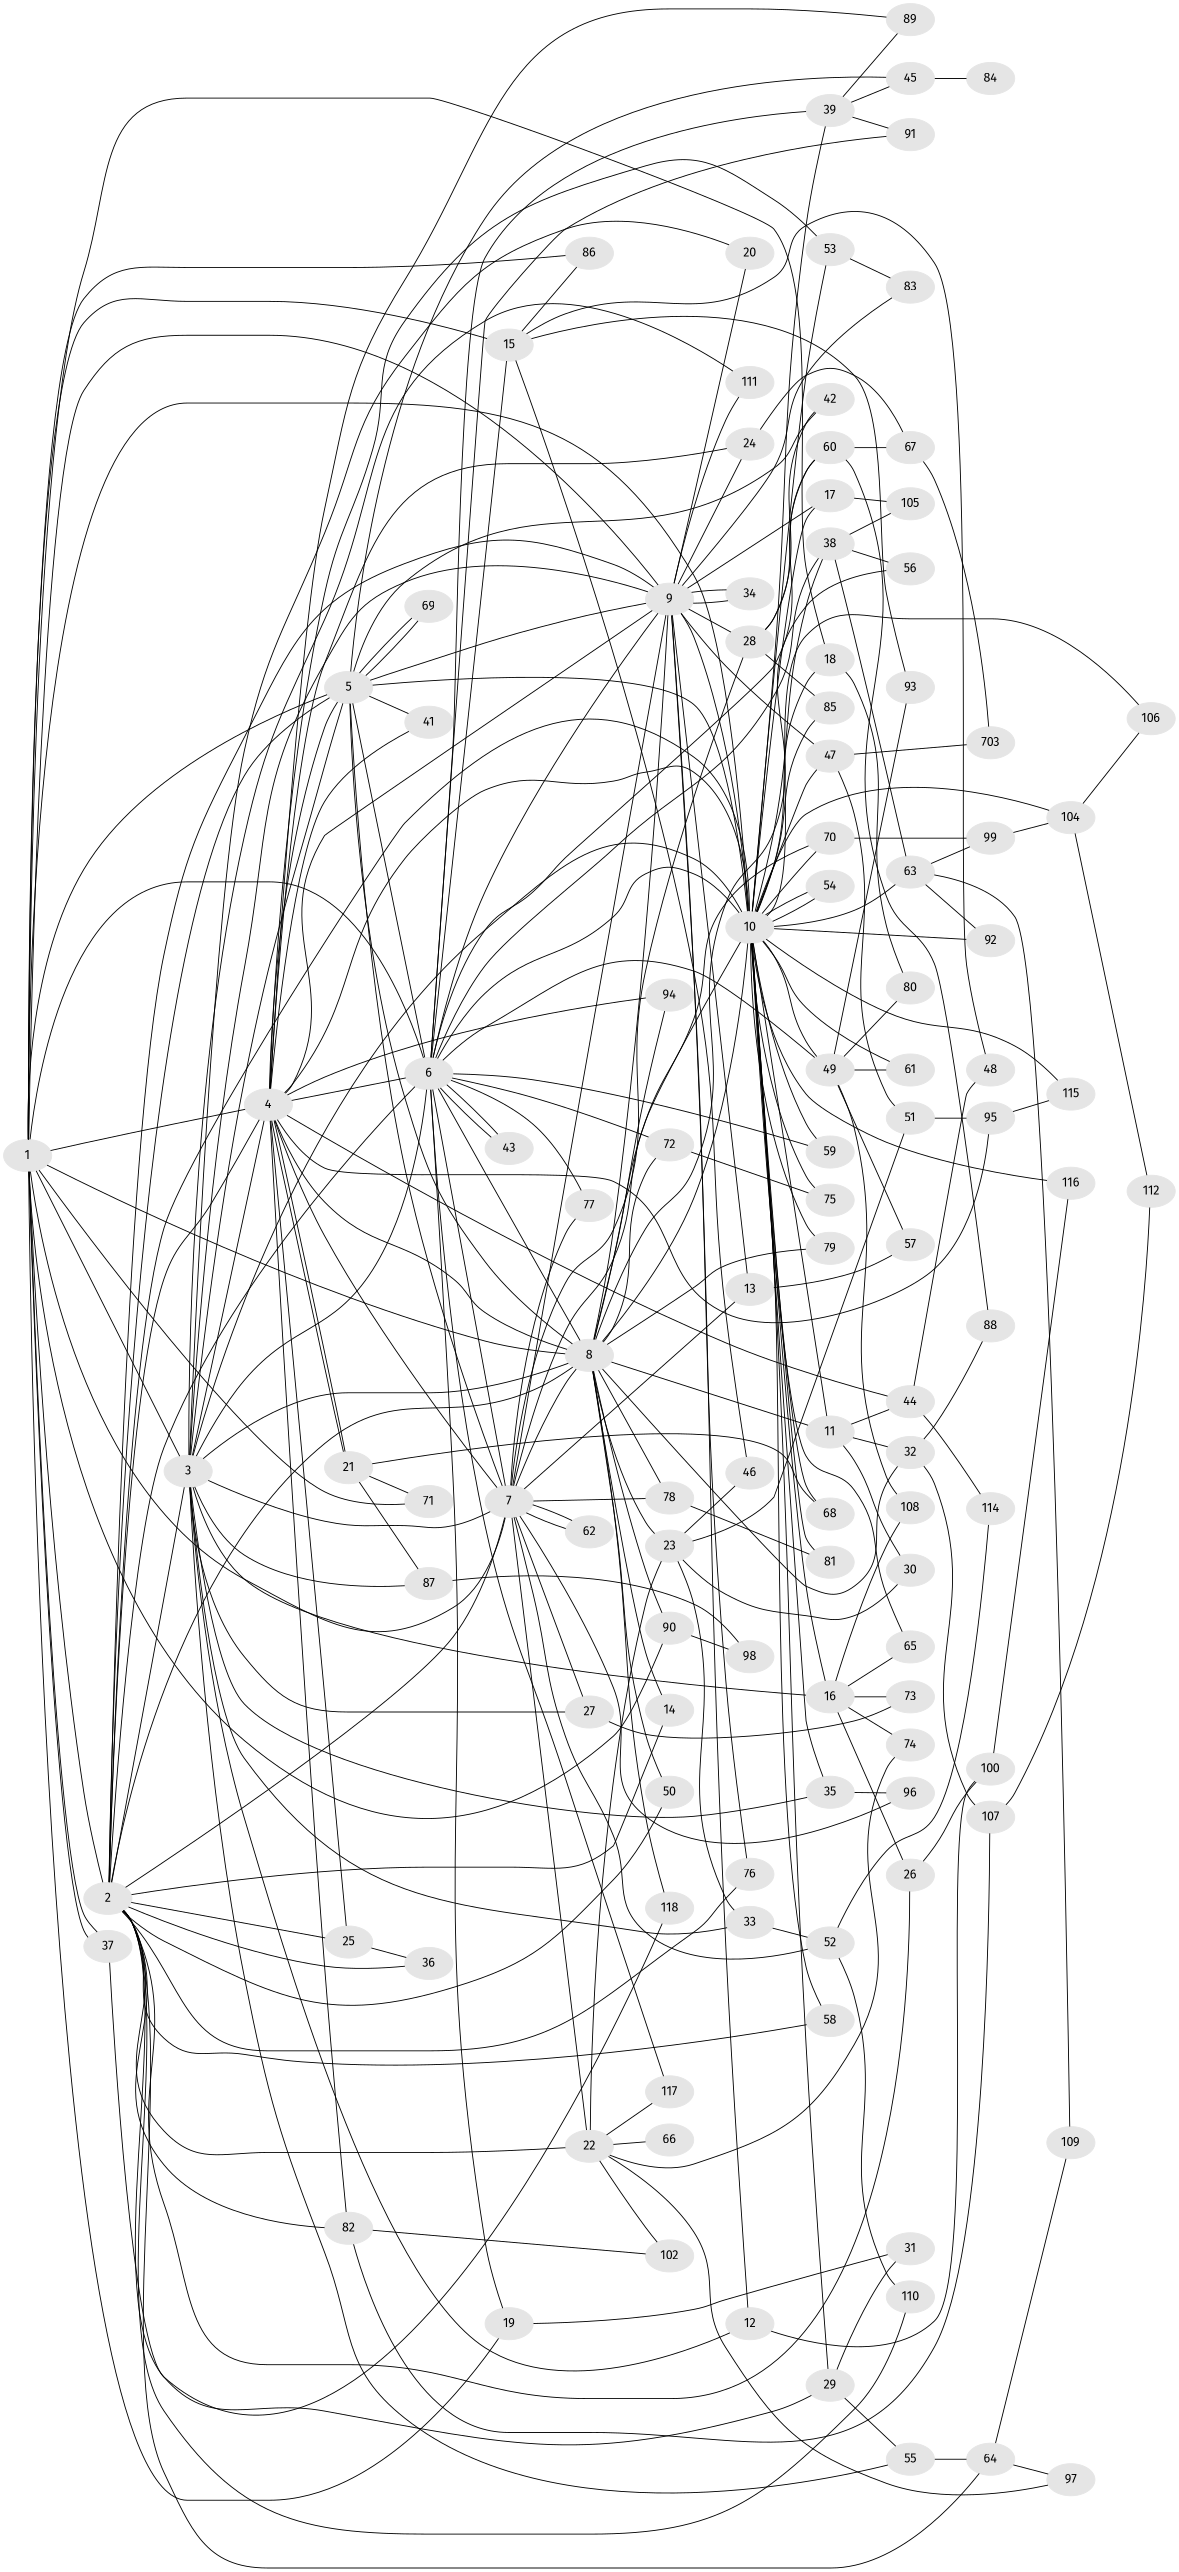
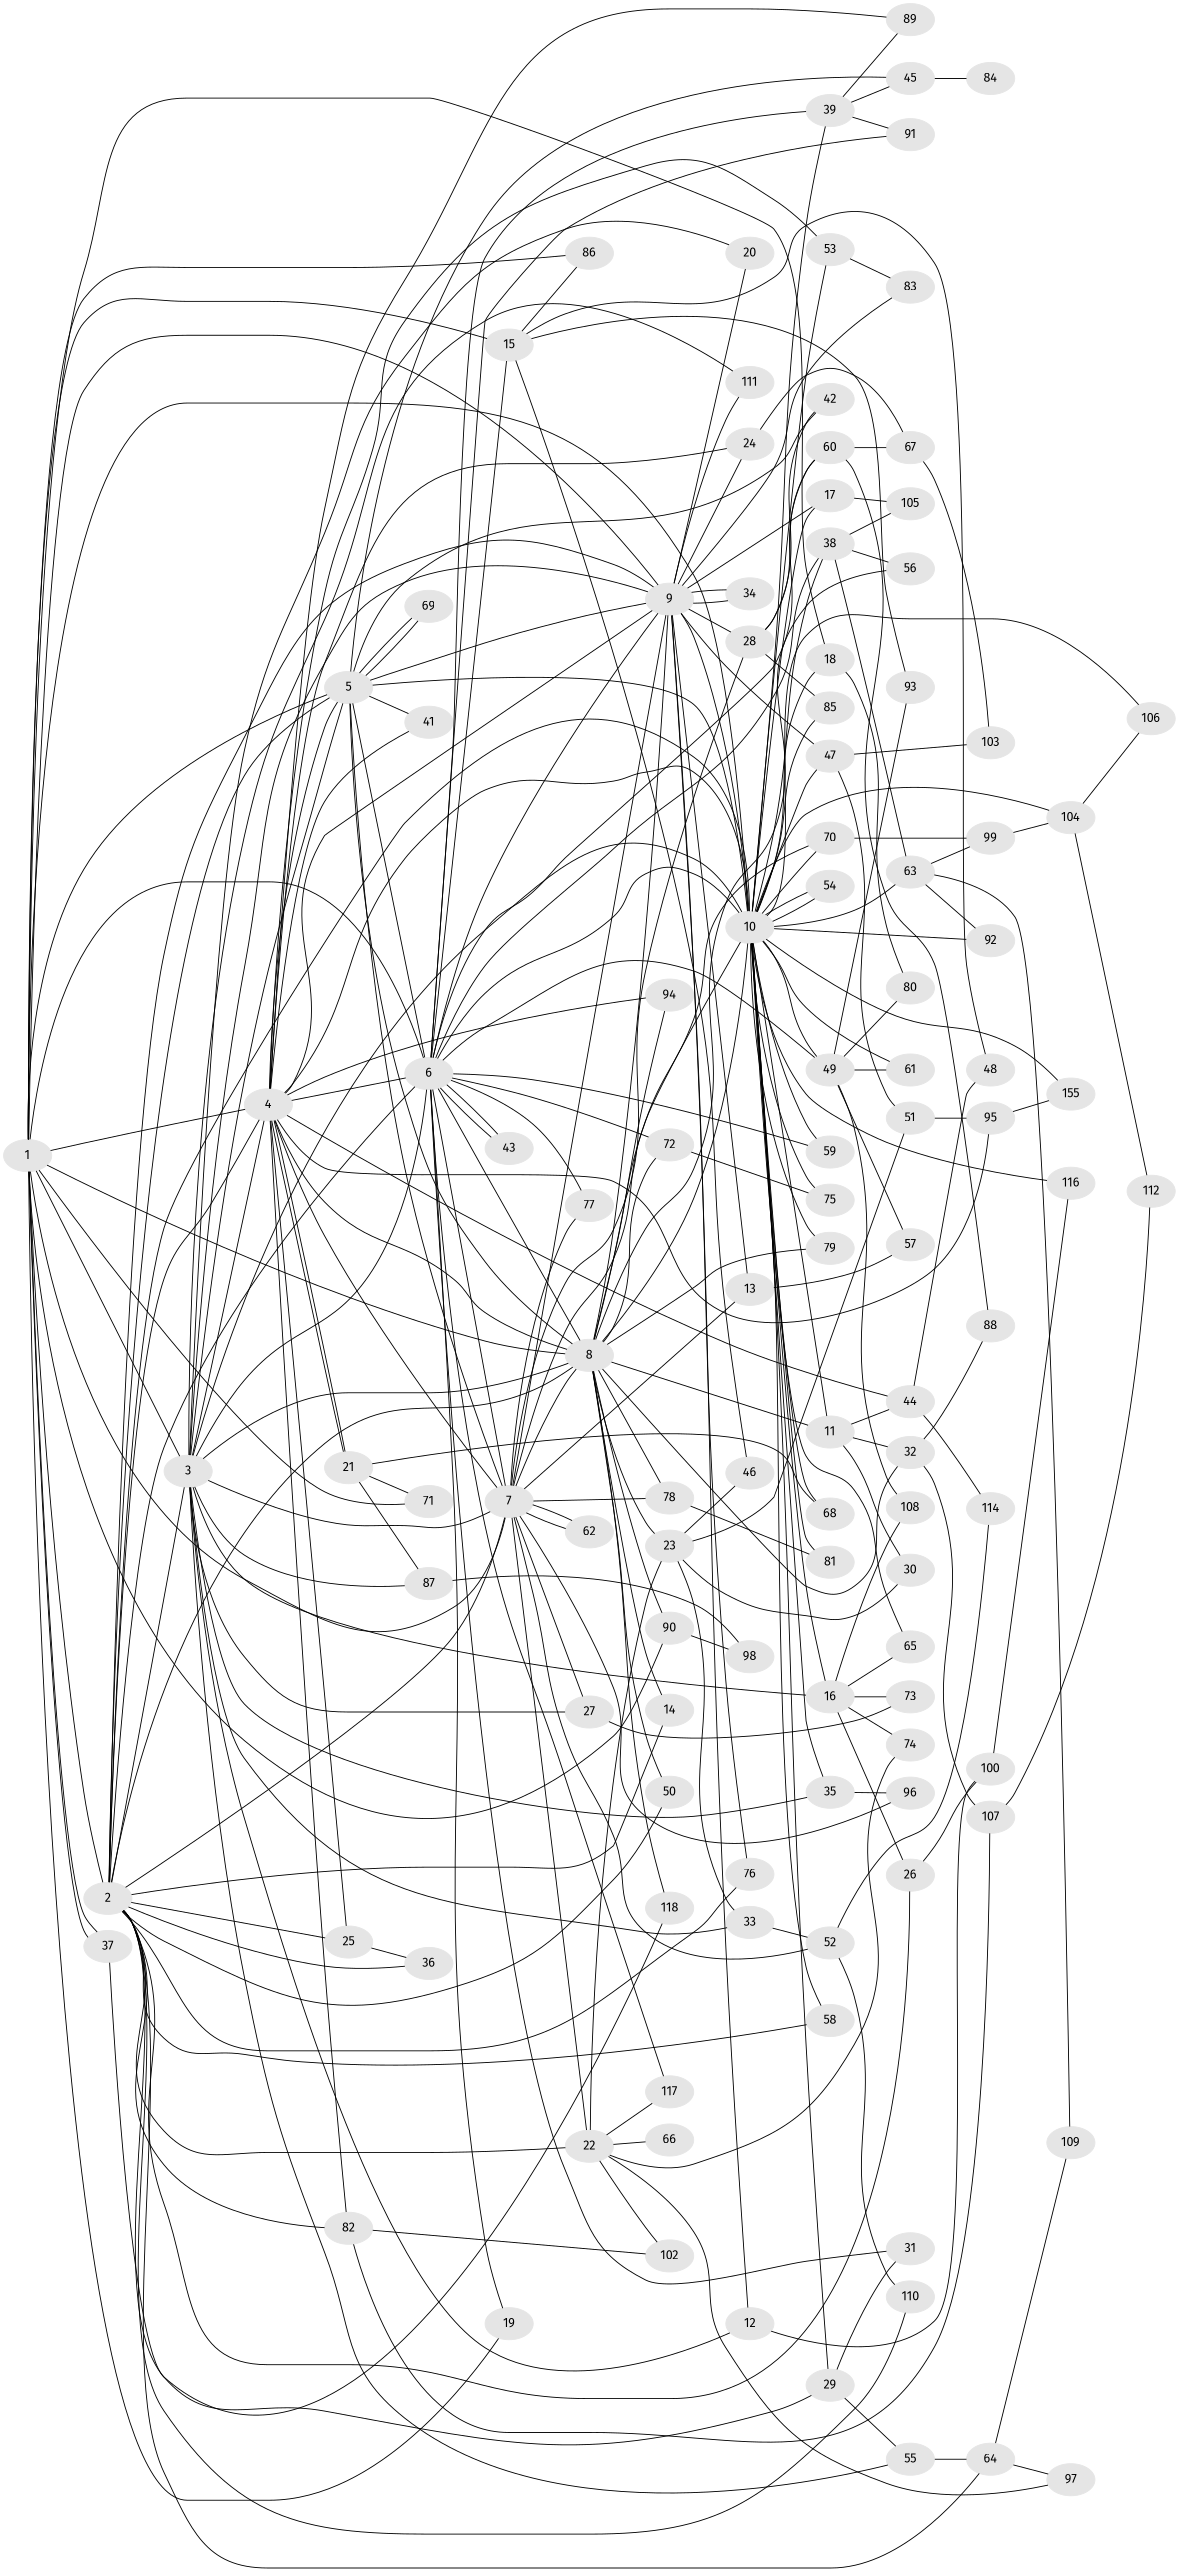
(991, 743) -> (991, 743)
(1071, 1094) -> (1071, 1094)
(705, 2307) -> (494, 1825)
